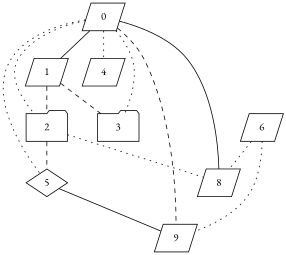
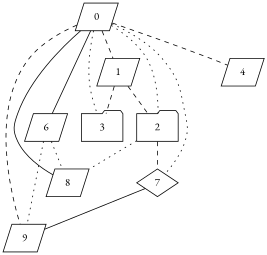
(75, 45) -> (108, 45)
(104, 45) -> (170, 43)
none -> (71, 72)
(47, 183) -> (157, 183)
